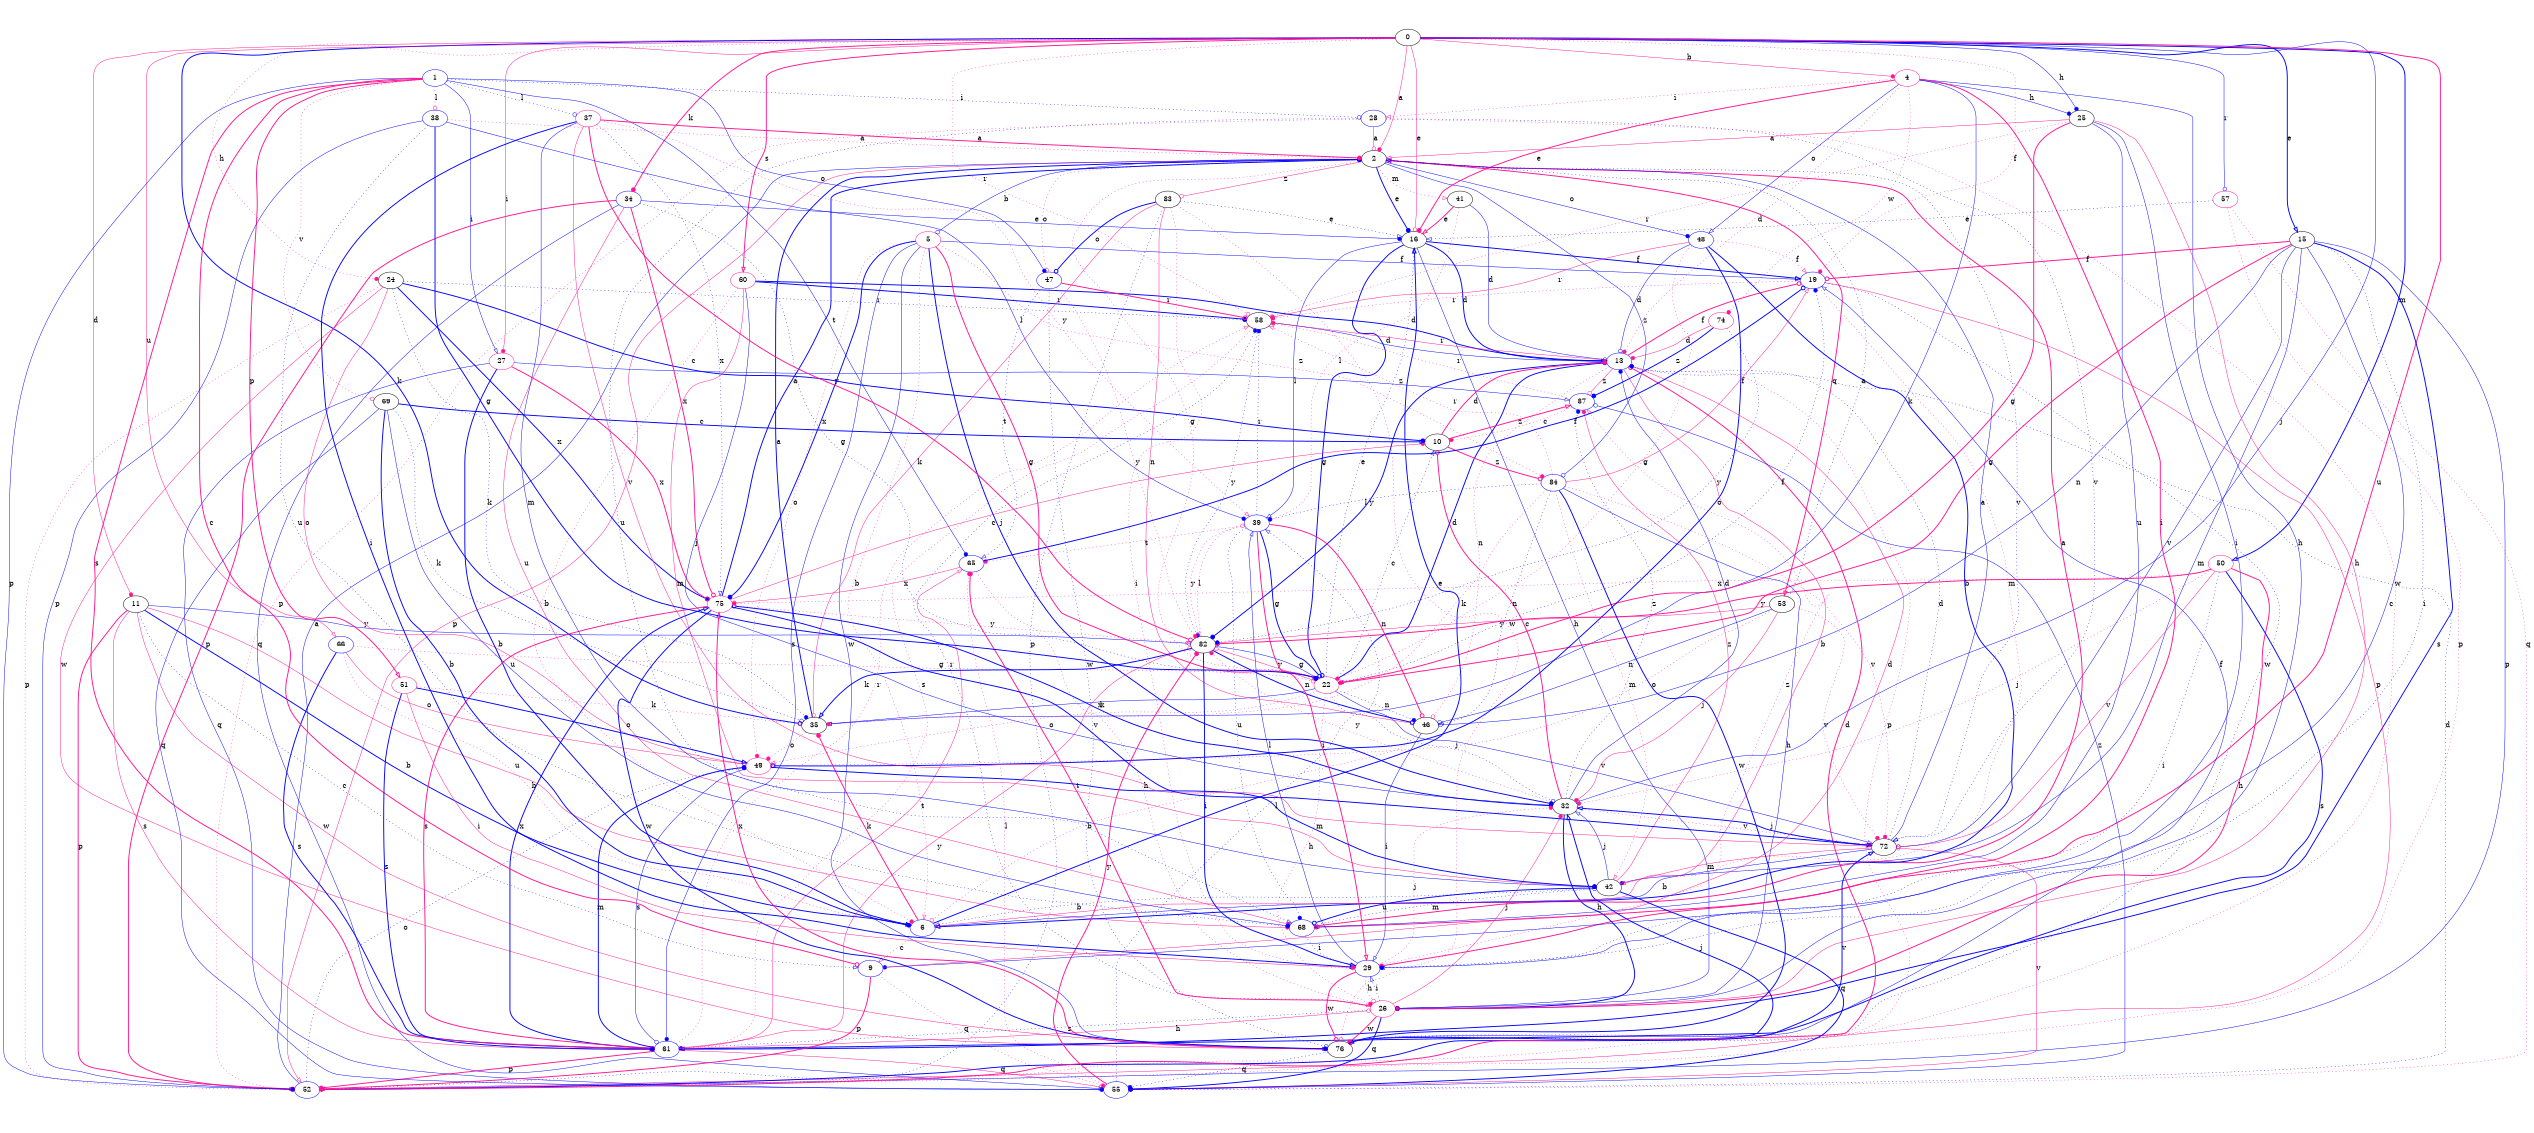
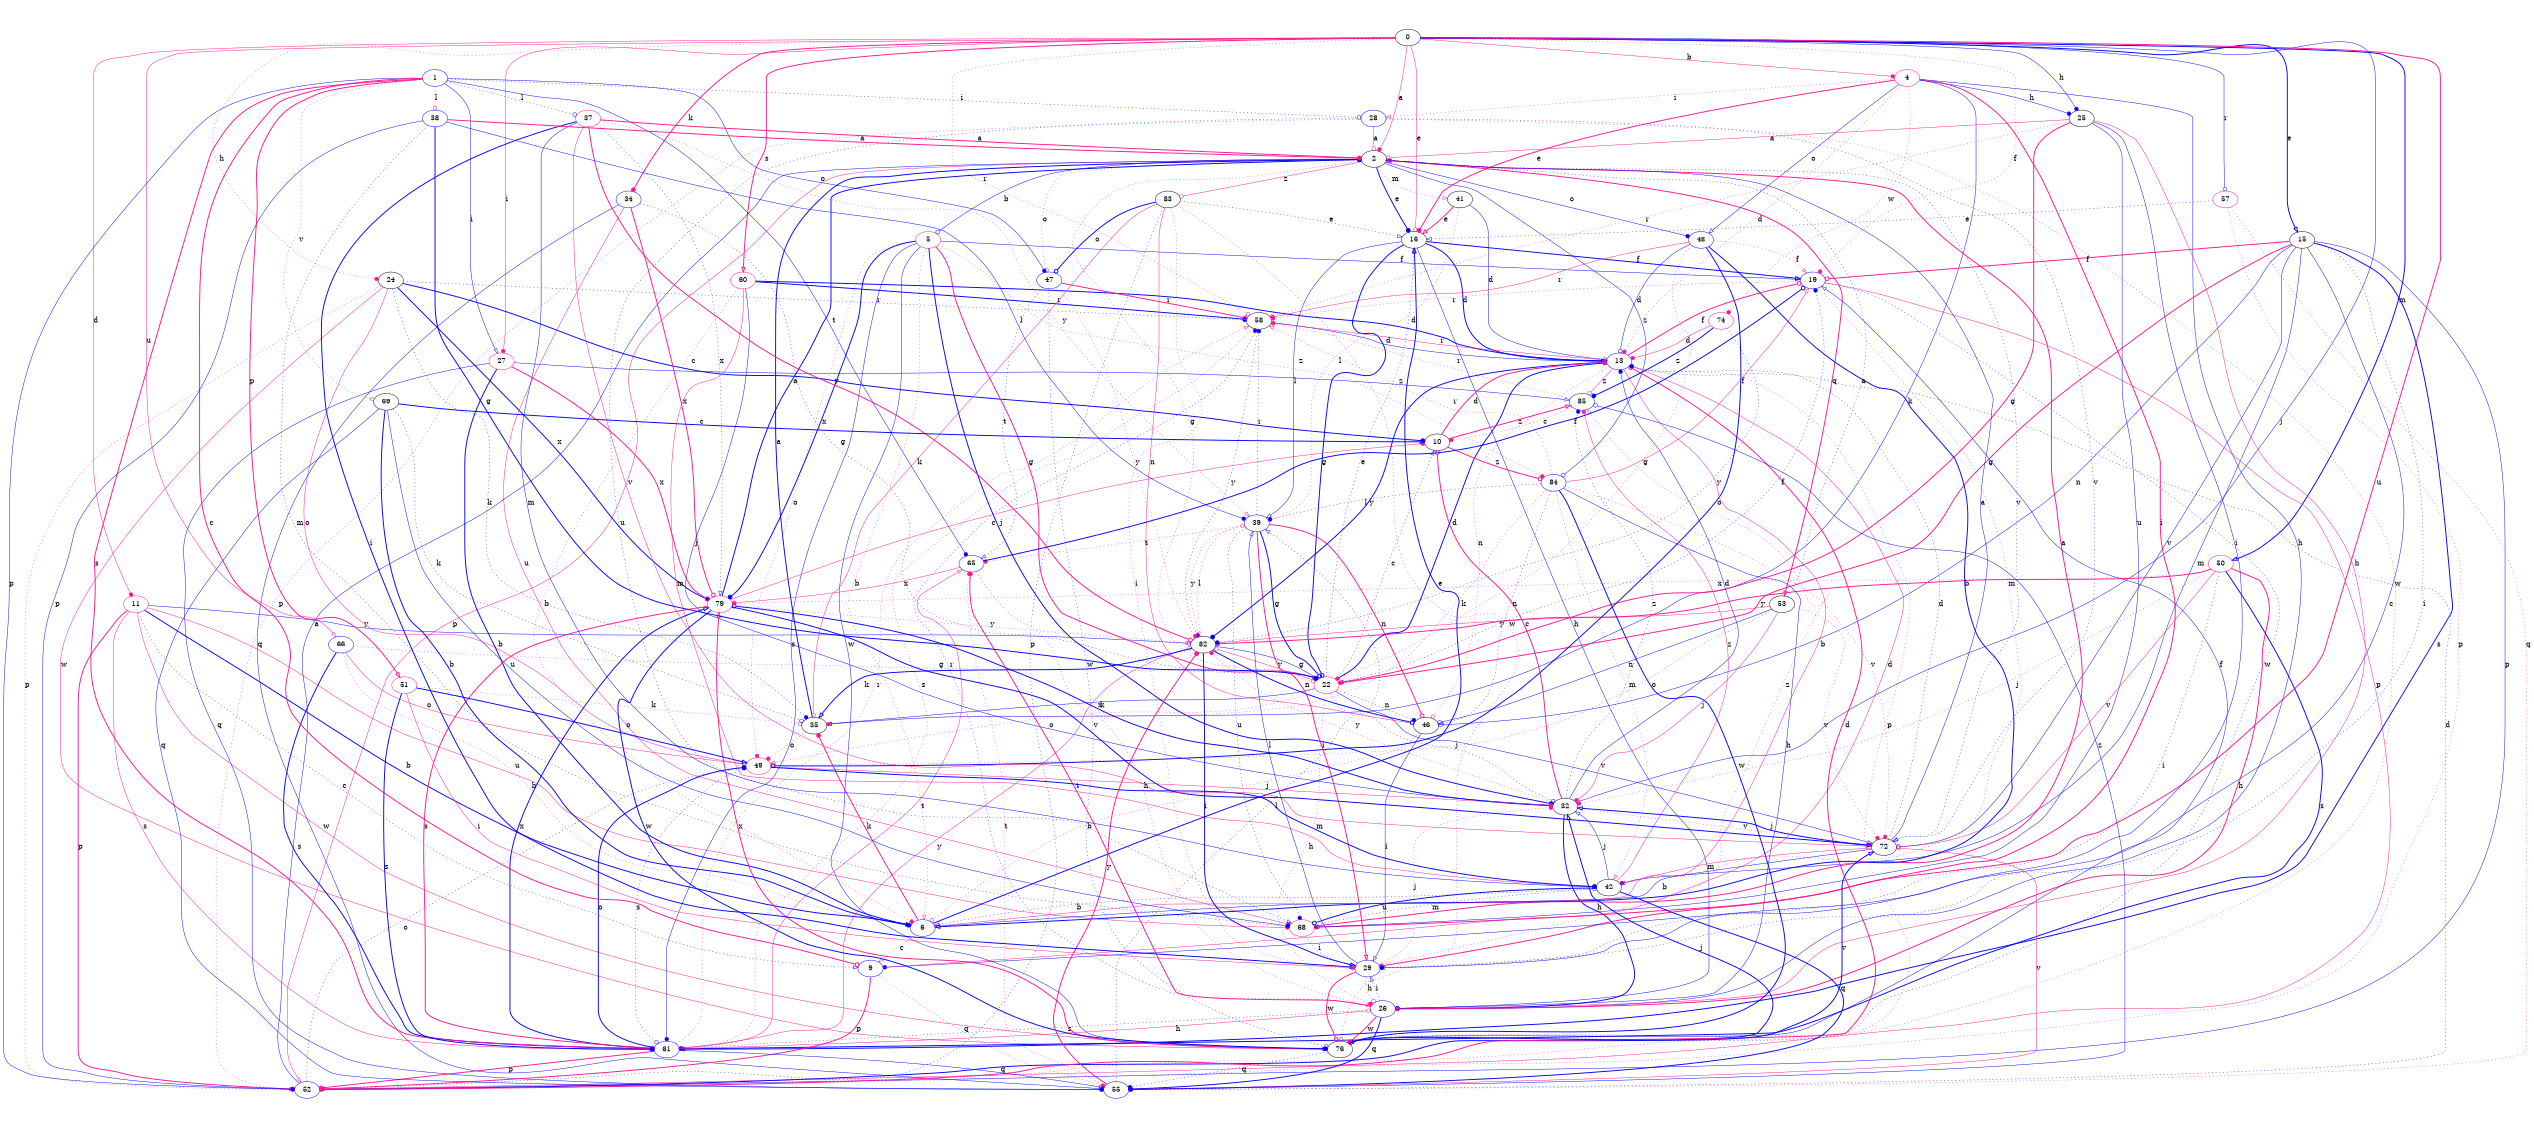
(235, 54) -> none
(1730, 139) -> (1730, 139)
(902, 144) -> (902, 144)
(1019, 222) -> none
(1582, 402) -> (1582, 402)
(300, 523) -> (300, 523)
(136, 604) -> (136, 604)
(720, 604) -> (720, 604)
(217, 607) -> none
(1006, 827) -> (1006, 827)
(639, 884) -> (639, 884)
(600, 908) -> (600, 908)
(1491, 924) -> (1179, 785)
(1302, 928) -> (1302, 928)
(1383, 1009) -> (1383, 1009)
(890, 1062) -> (890, 1062)
